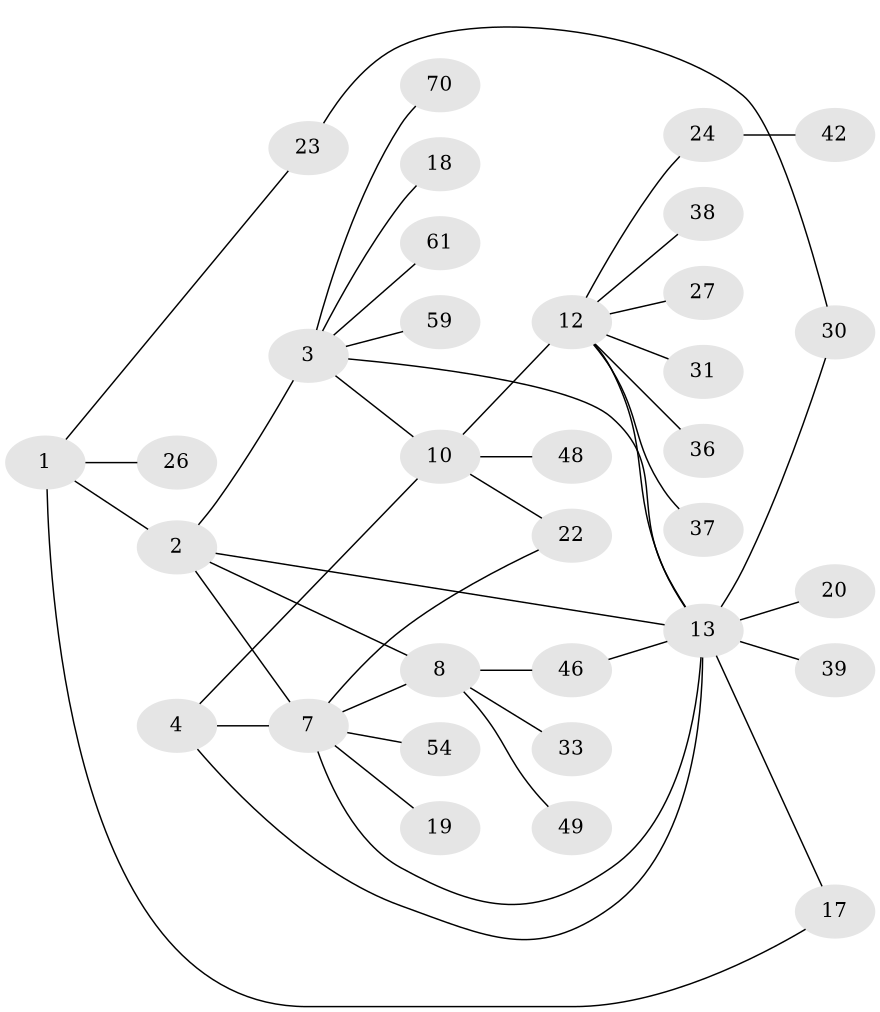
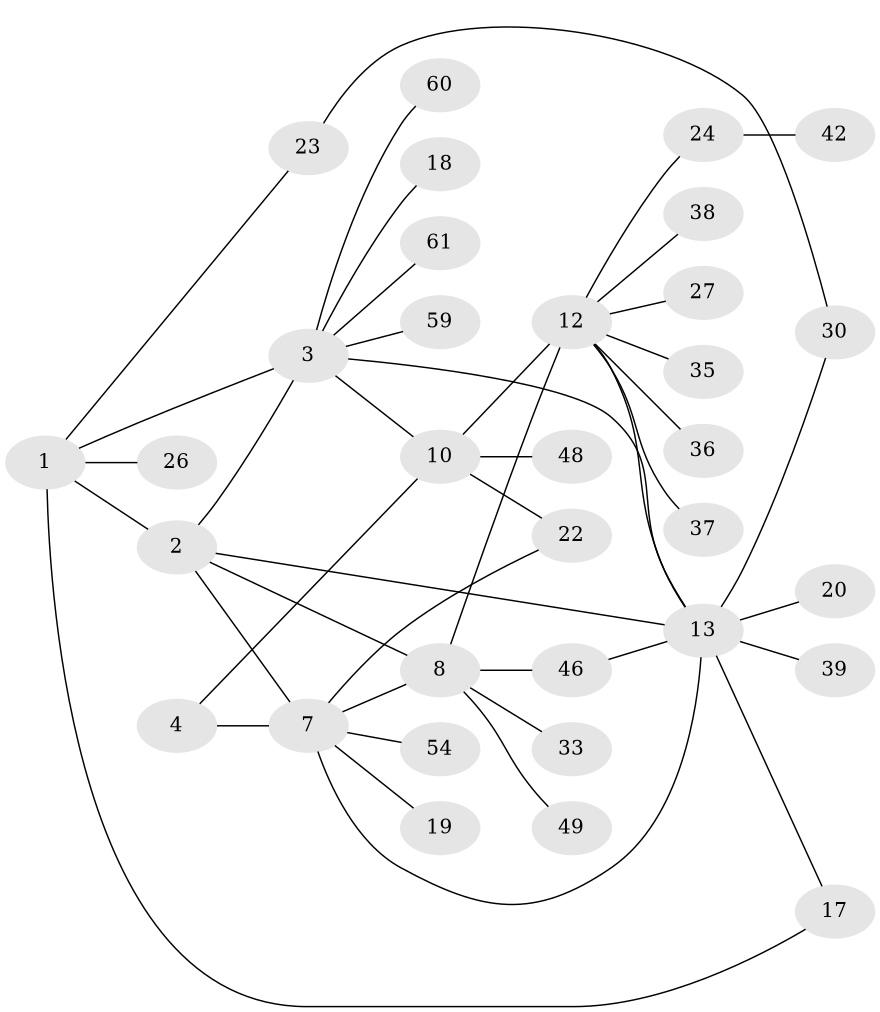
(440, 85) -> (440, 85)
(703, 372) -> (703, 372)
none -> (176, 407)
none -> (498, 510)
(515, 939) -> none
